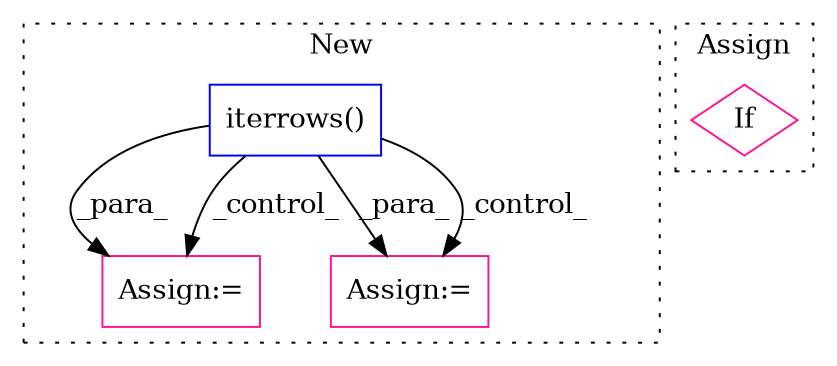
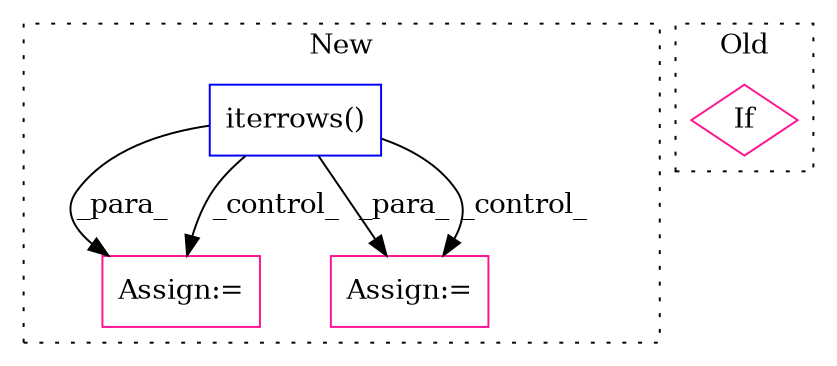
(744, 46) -> (744, 46)
